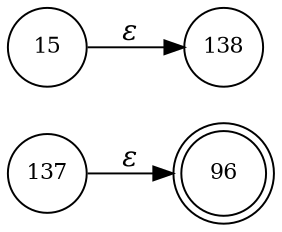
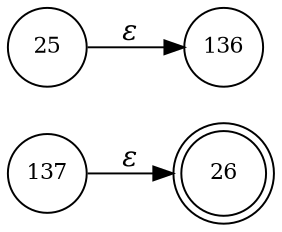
(47, 47) -> (47, 47)
(224, 47) -> (224, 47)
(224, 173) -> (224, 173)
